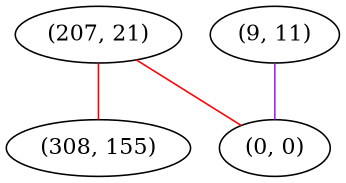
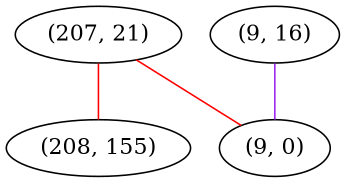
(275, 35) -> (275, 35)
(98, 148) -> (98, 148)
(275, 148) -> (275, 148)
